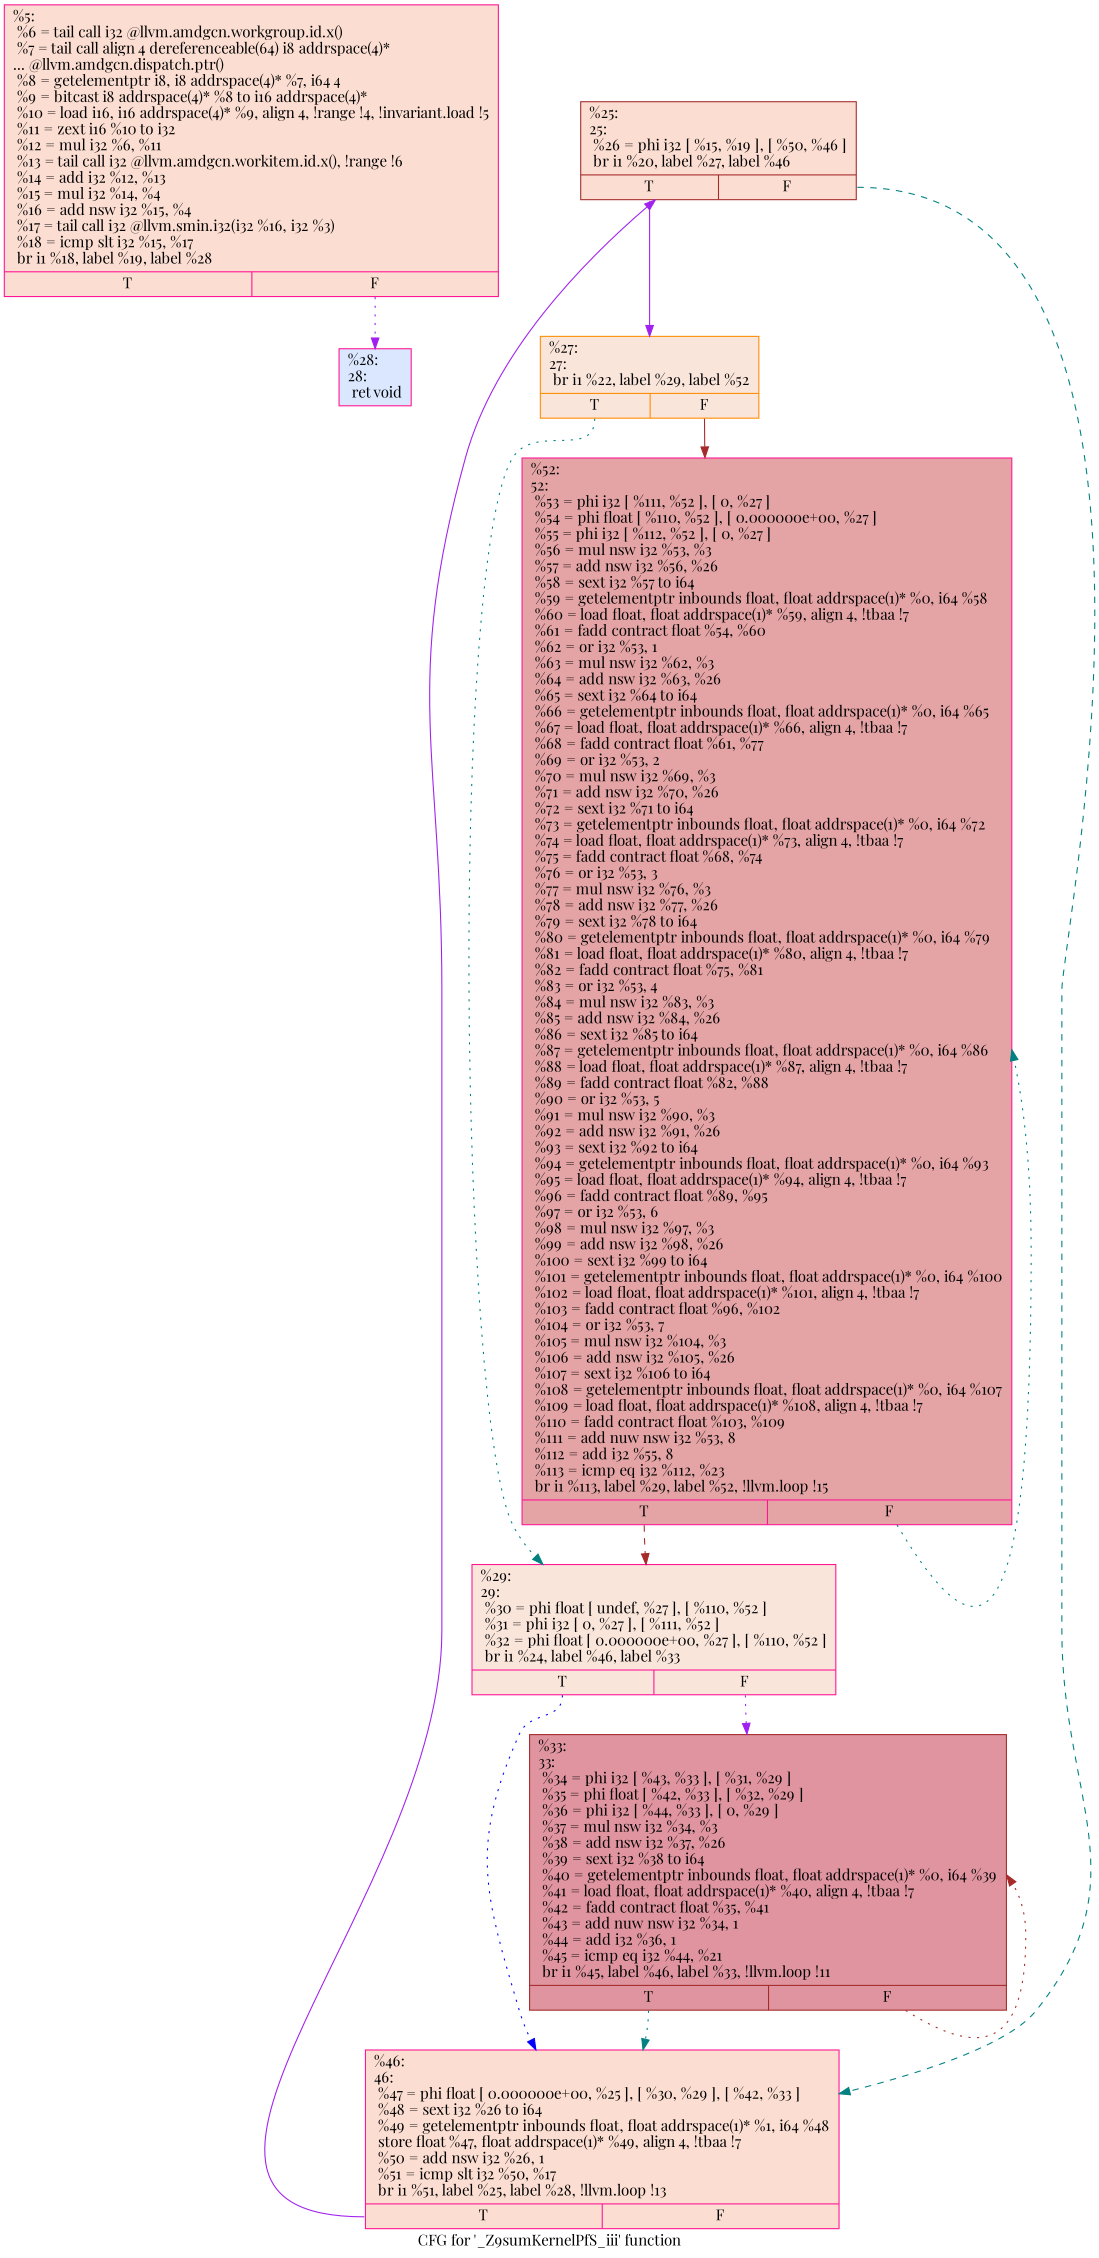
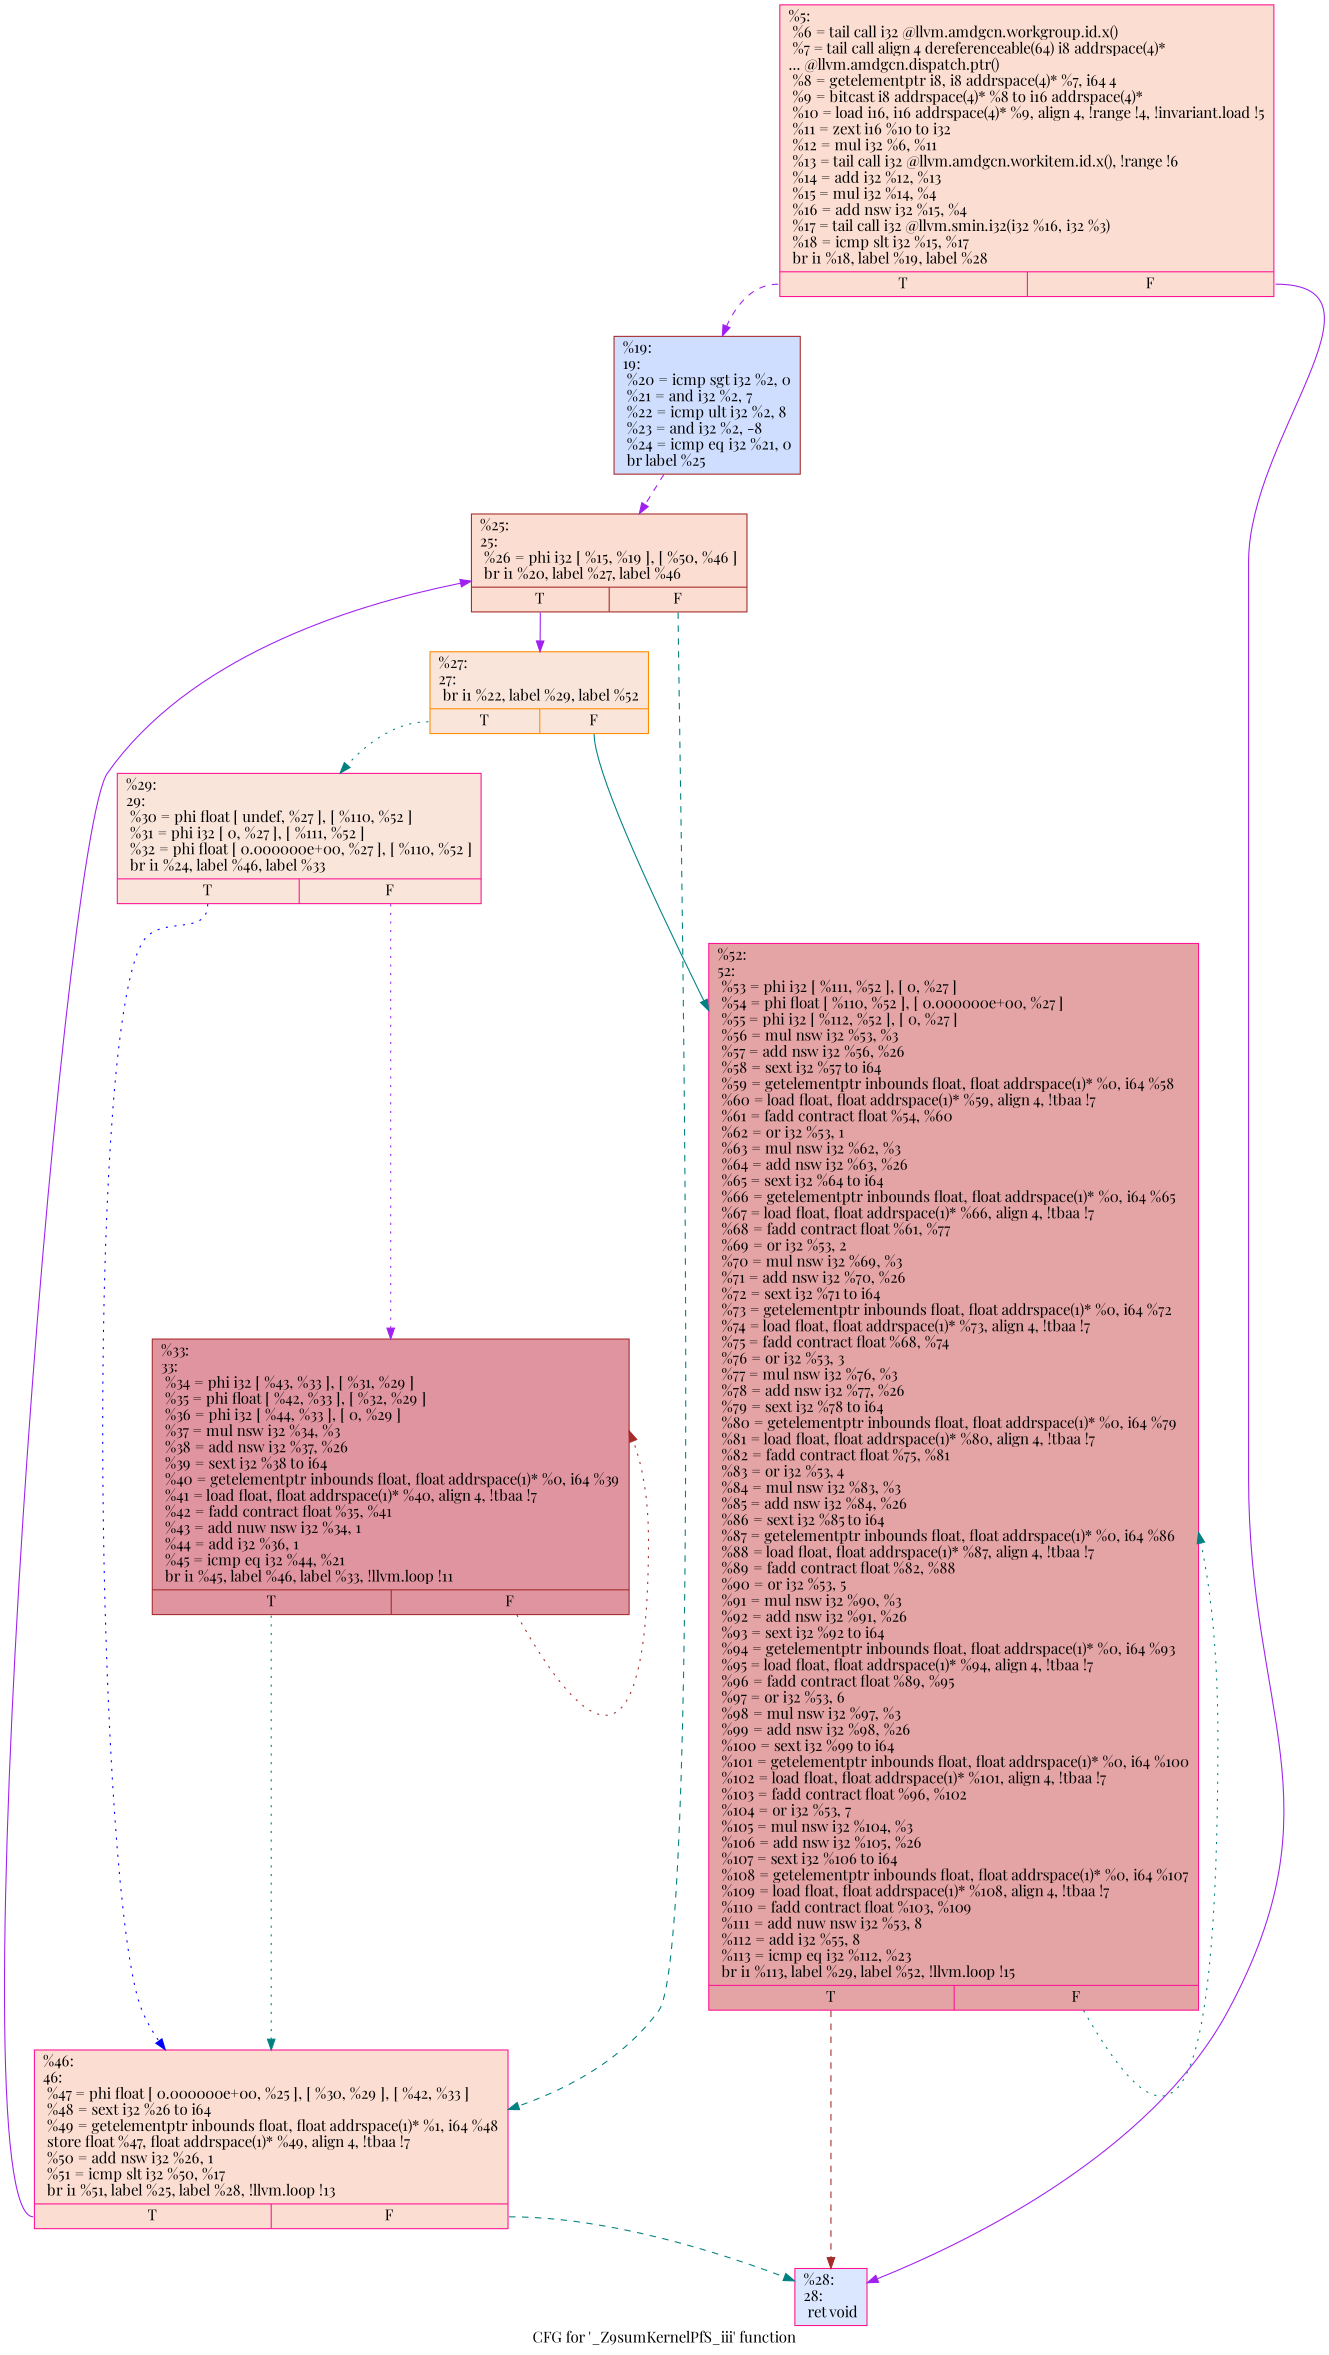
(375, 317) -> (1249, 1355)
none -> (707, 405)
(705, 433) -> (642, 870)
(644, 1539) -> (831, 2134)
none -> (649, 2235)
